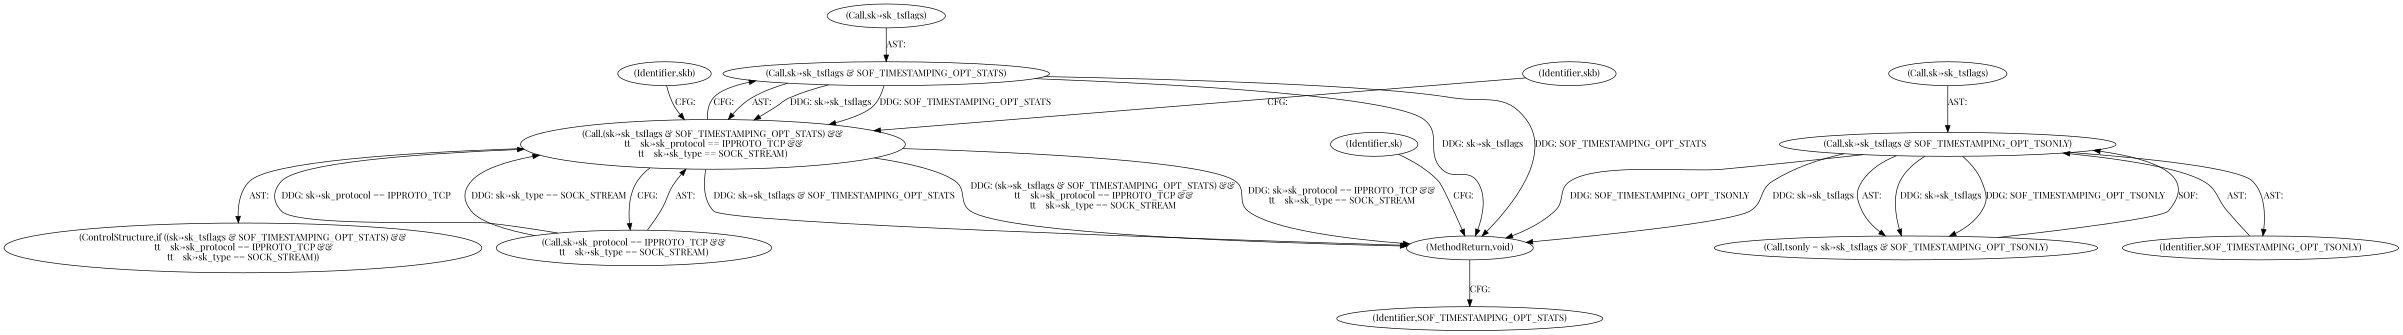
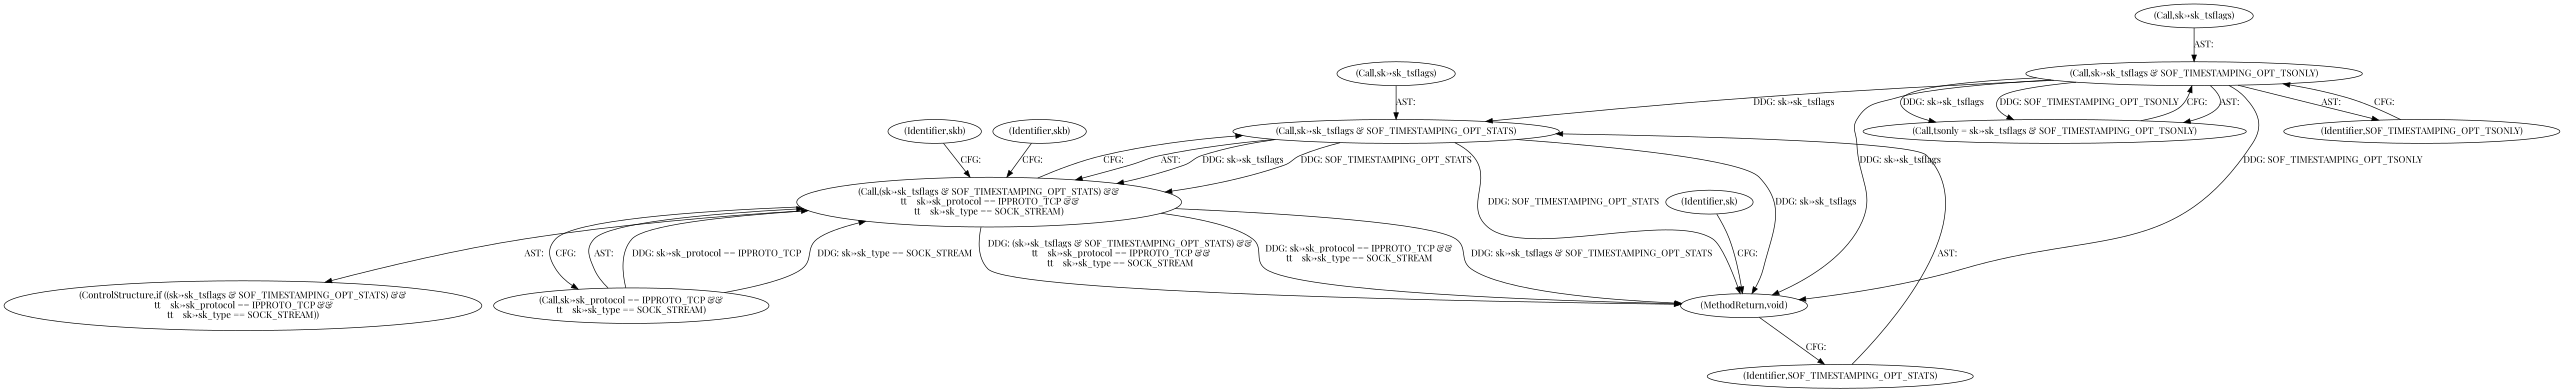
none -> (1773, 96)
none -> (1866, 145)
(2189, 196) -> (2198, 103)
(2239, 196) -> (2386, 103)
